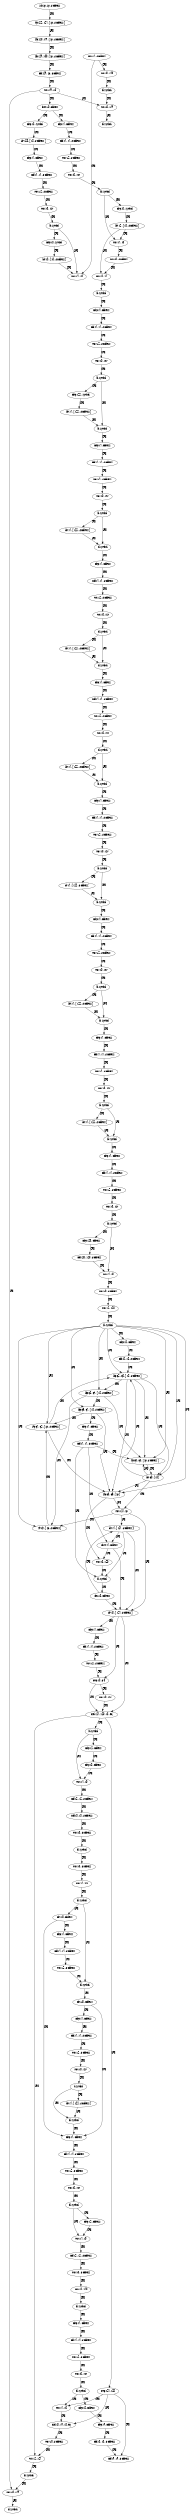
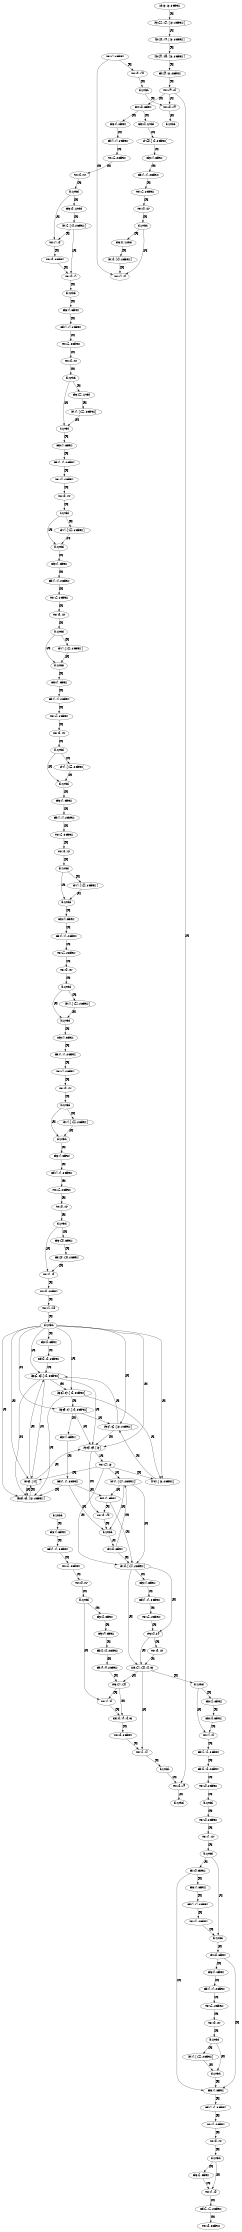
(138, 1494) -> (69, 1473)
(81, 2290) -> none
(126, 2422) -> (112, 1676)
